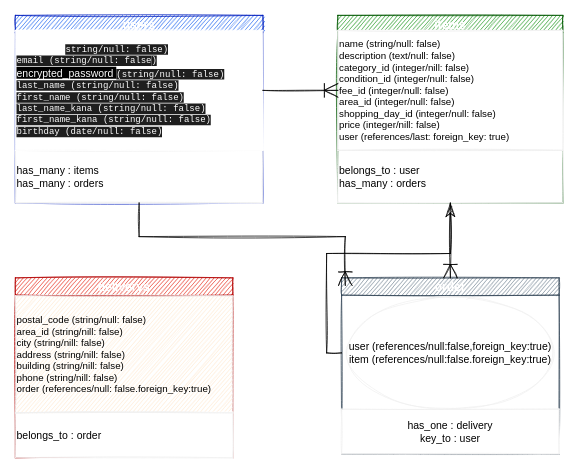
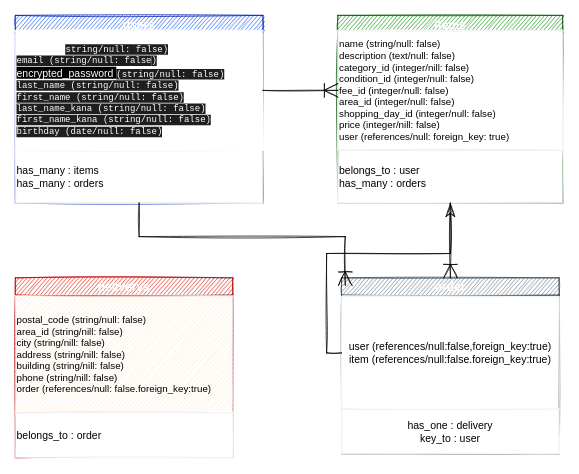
(442, 90) -> (441, 90)
(450, 353) -> (450, 353)
